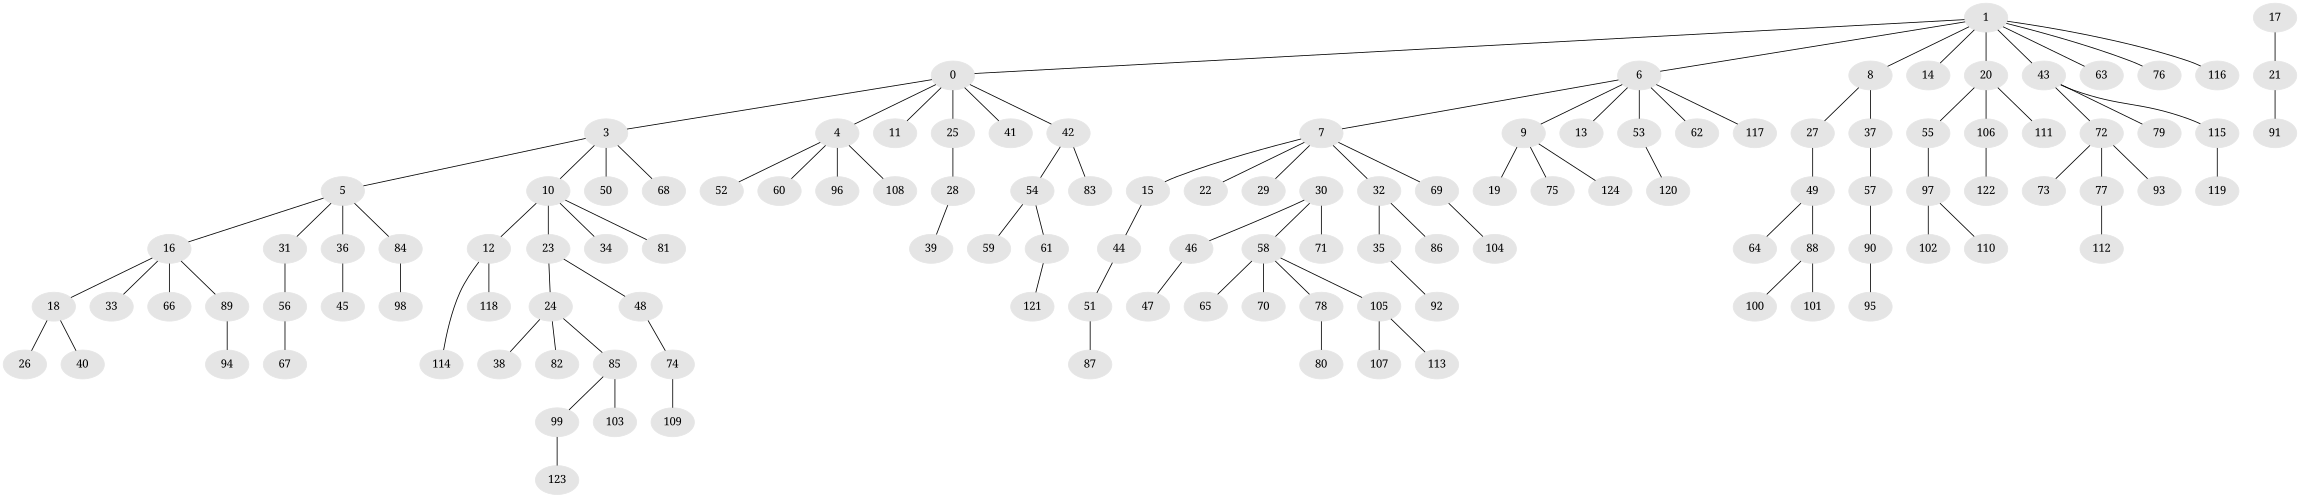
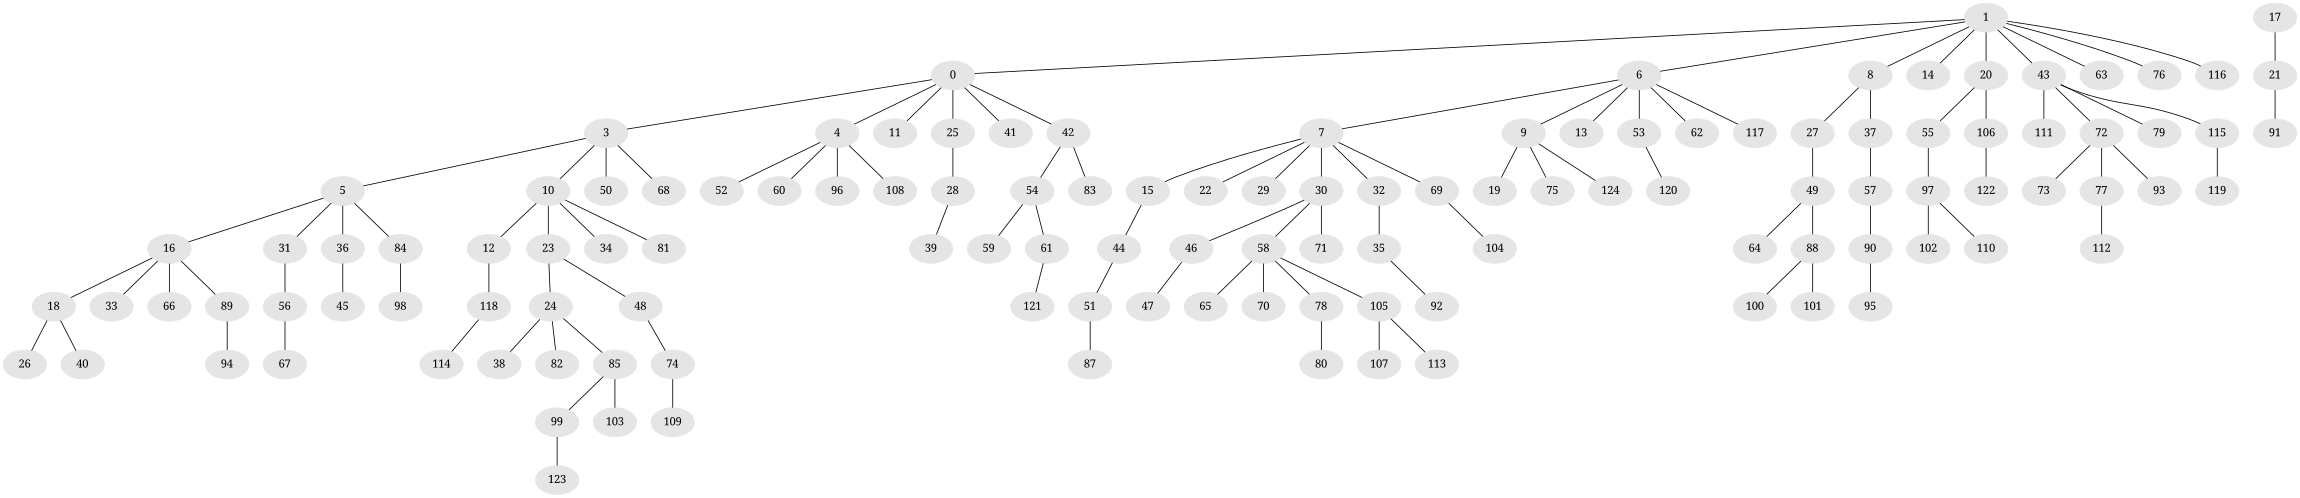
(2015, 104) -> (2044, 104)
none -> (1321, 162)
(1437, 249) -> none
(455, 304) -> (465, 336)
